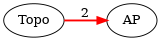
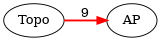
(85, 13) -> (85, 13)
